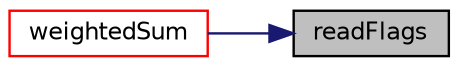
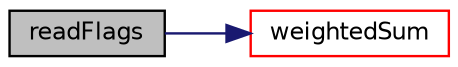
(239, 33) -> (195, 33)
